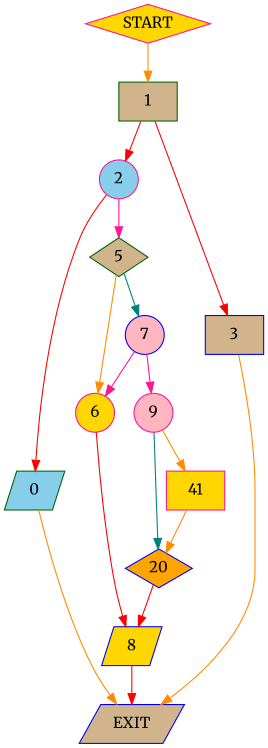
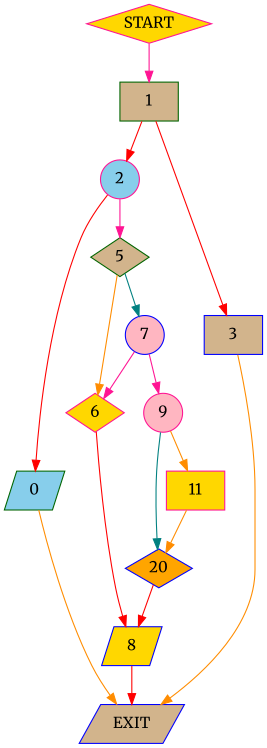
(148, 57) -> (149, 57)
(95, 413) -> (95, 413)
(196, 491) -> (196, 491)
